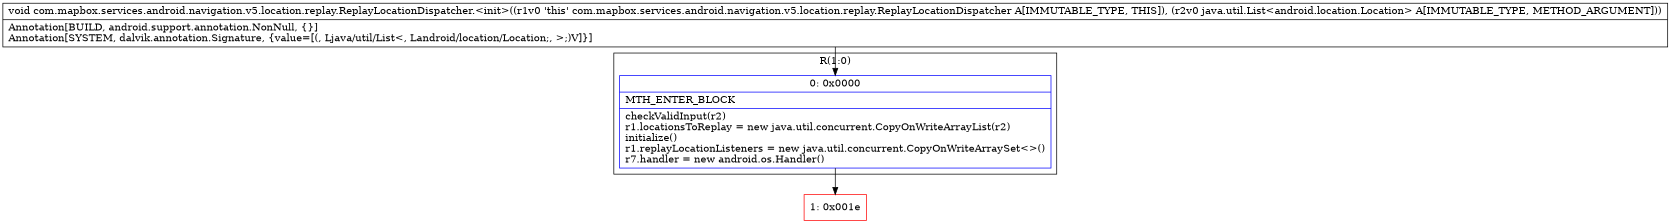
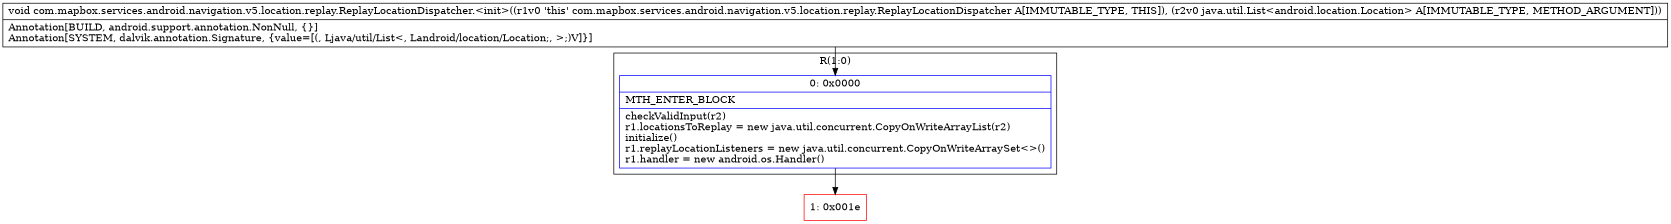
(725, 159) -> (725, 159)
